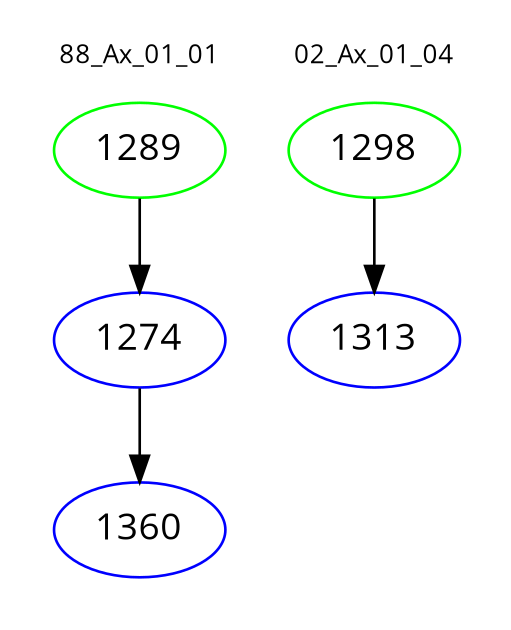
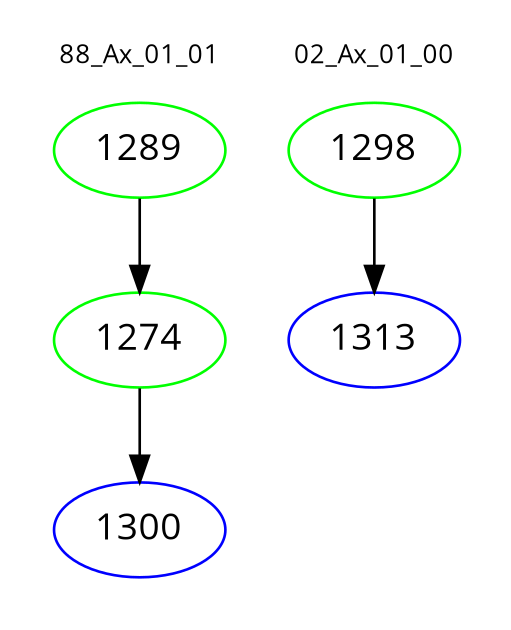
(374, 57) -> (374, 57)
(140, 340) -> (140, 340)
(140, 530) -> (140, 530)
